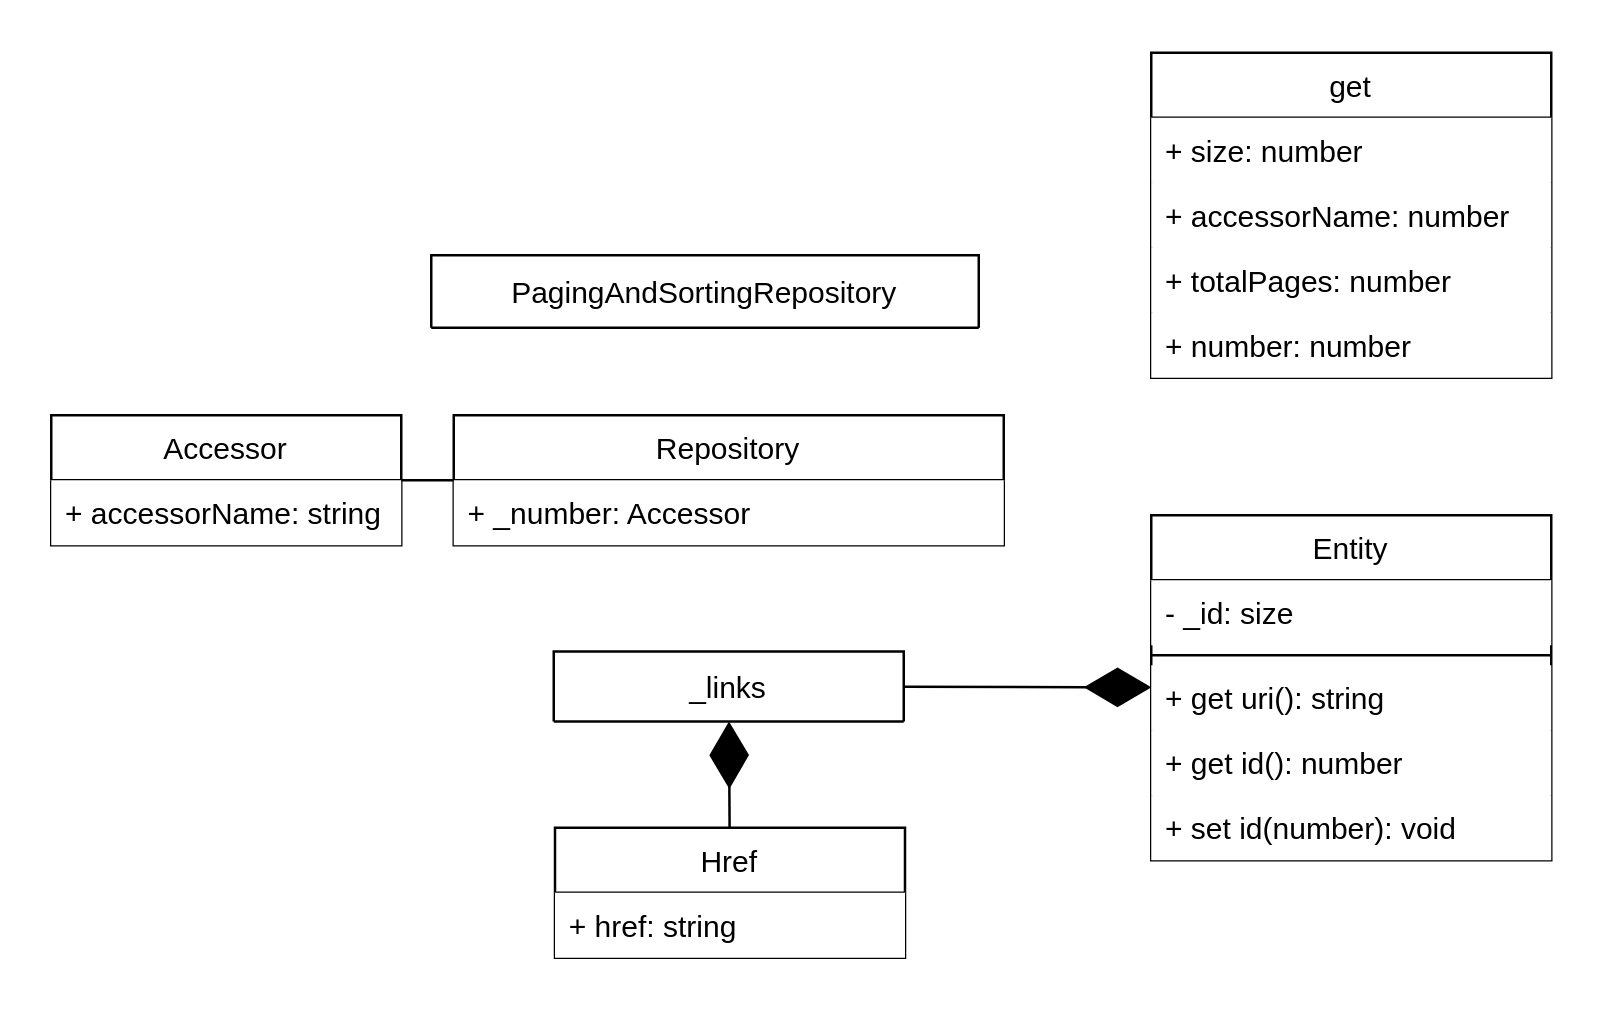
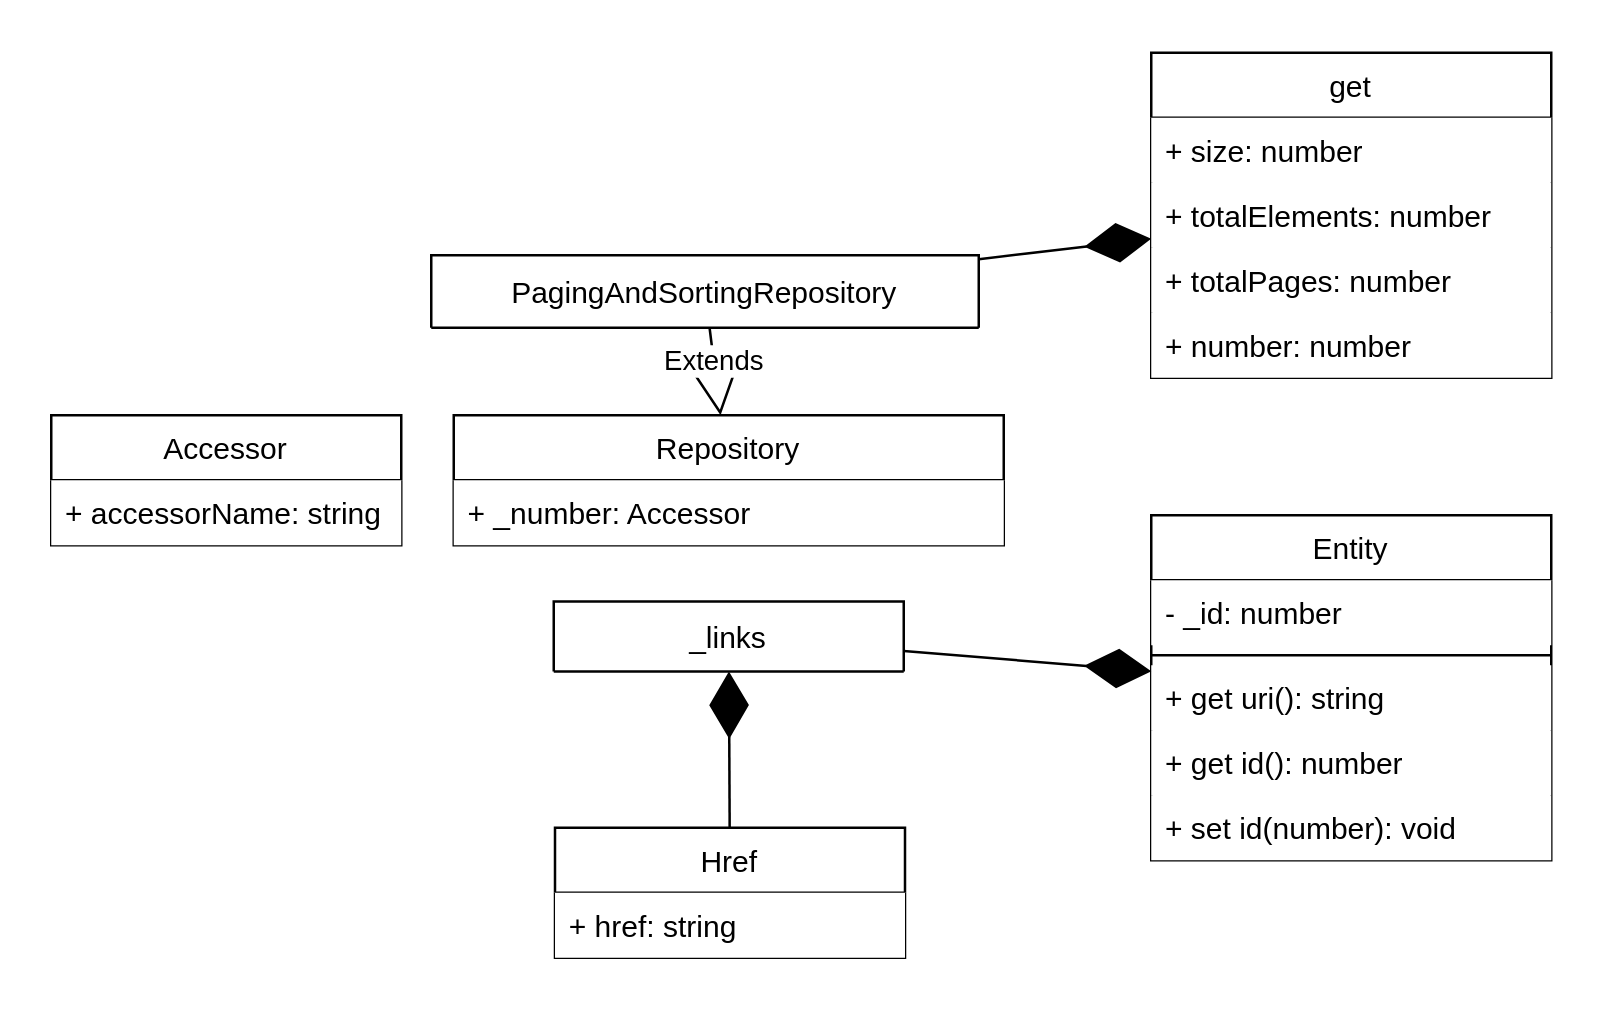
(1338, 216) -> (1339, 216)
none -> (1033, 253)
none -> (713, 353)
(426, 480) -> none
(1238, 614) -> (1259, 614)
(729, 686) -> (729, 636)
